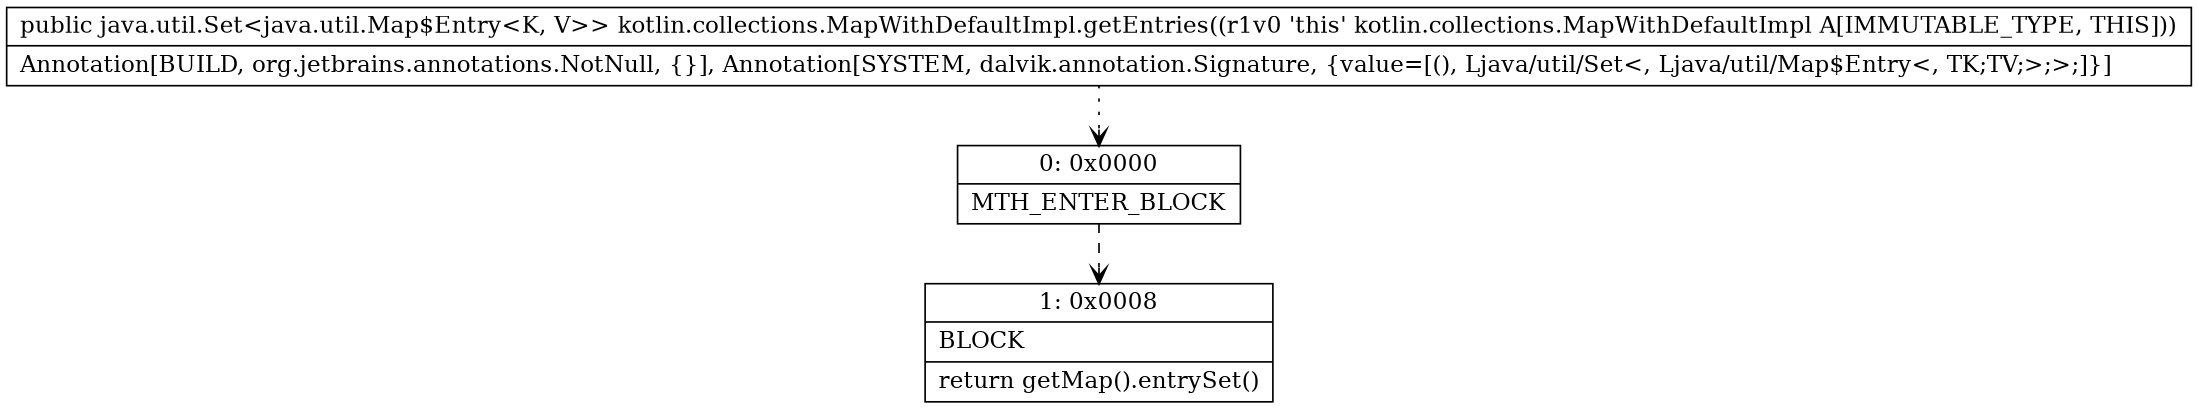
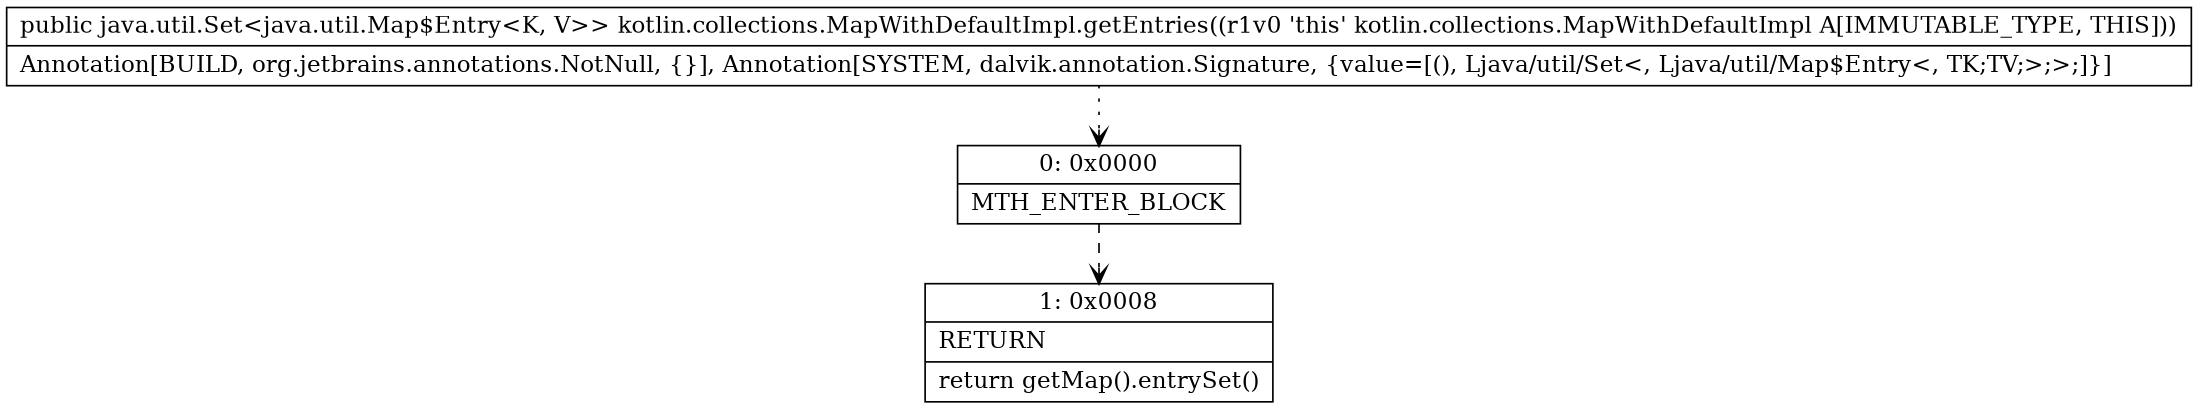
(982, 341) -> (993, 341)
